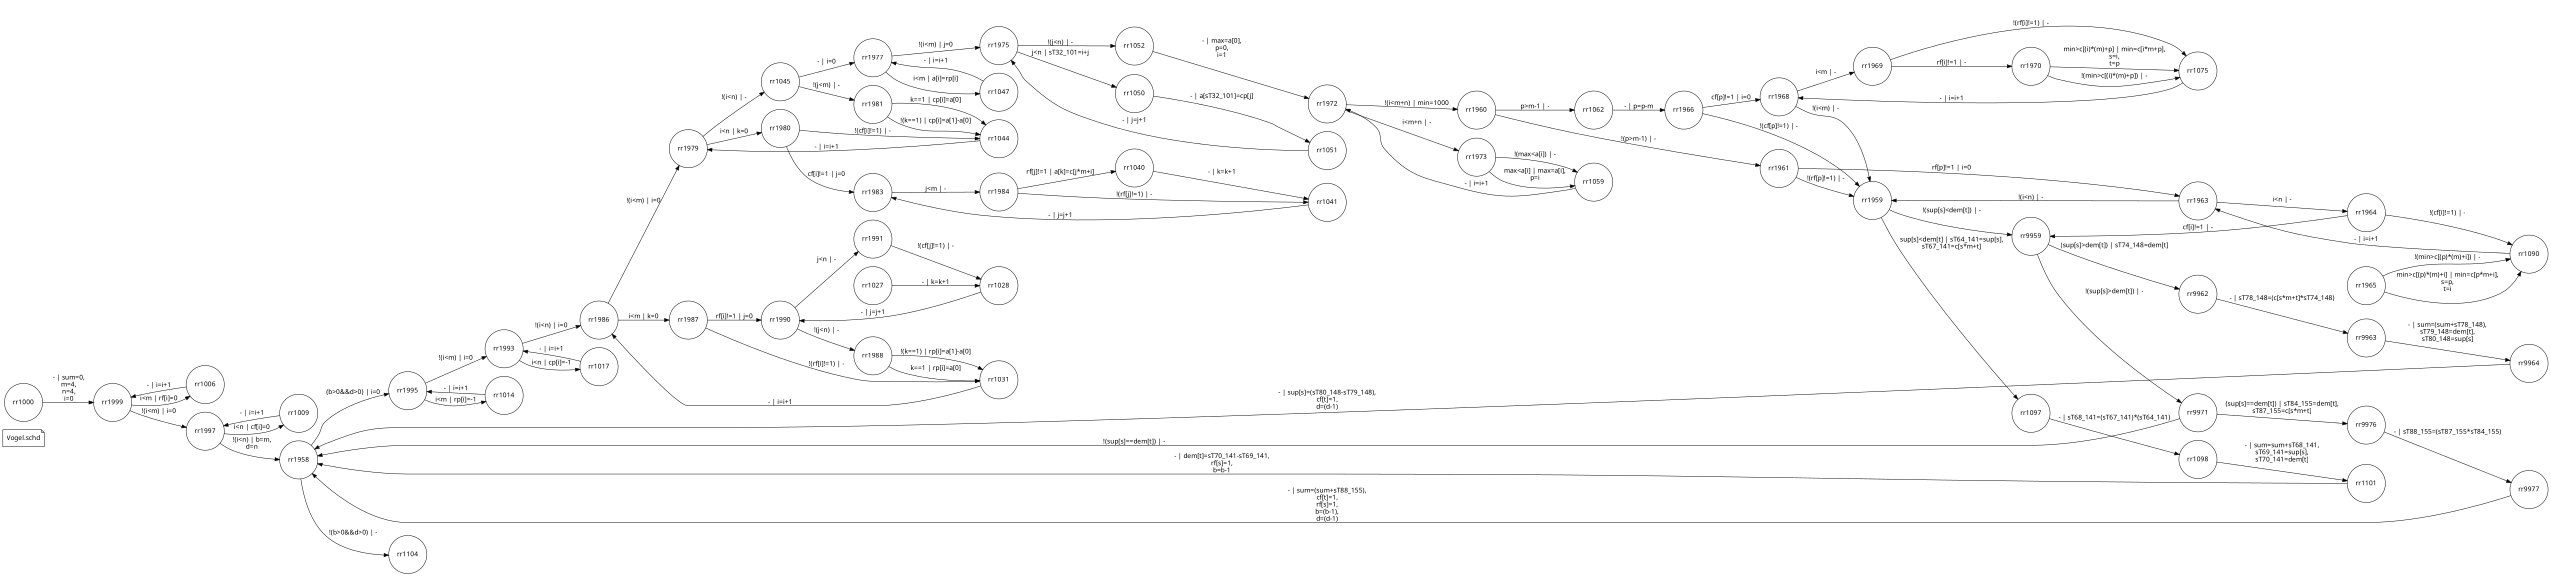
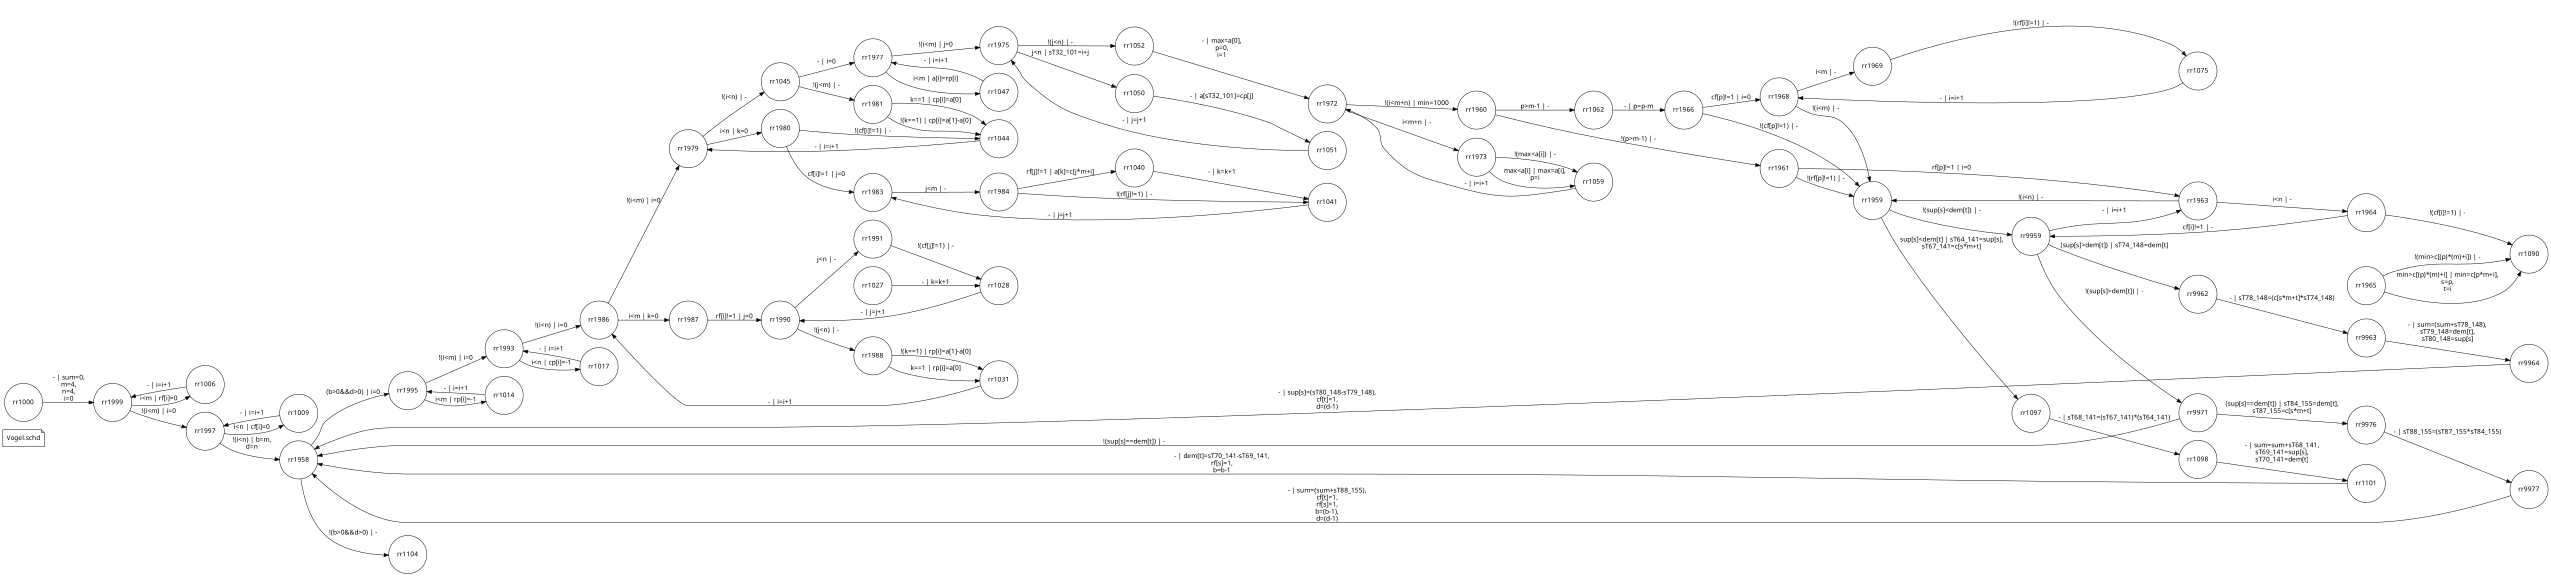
(2031, 66) -> none
(2363, 245) -> (2113, 223)
(837, 375) -> none
